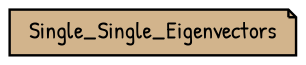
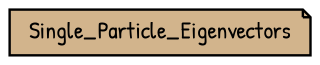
(153, 32) -> (160, 32)
